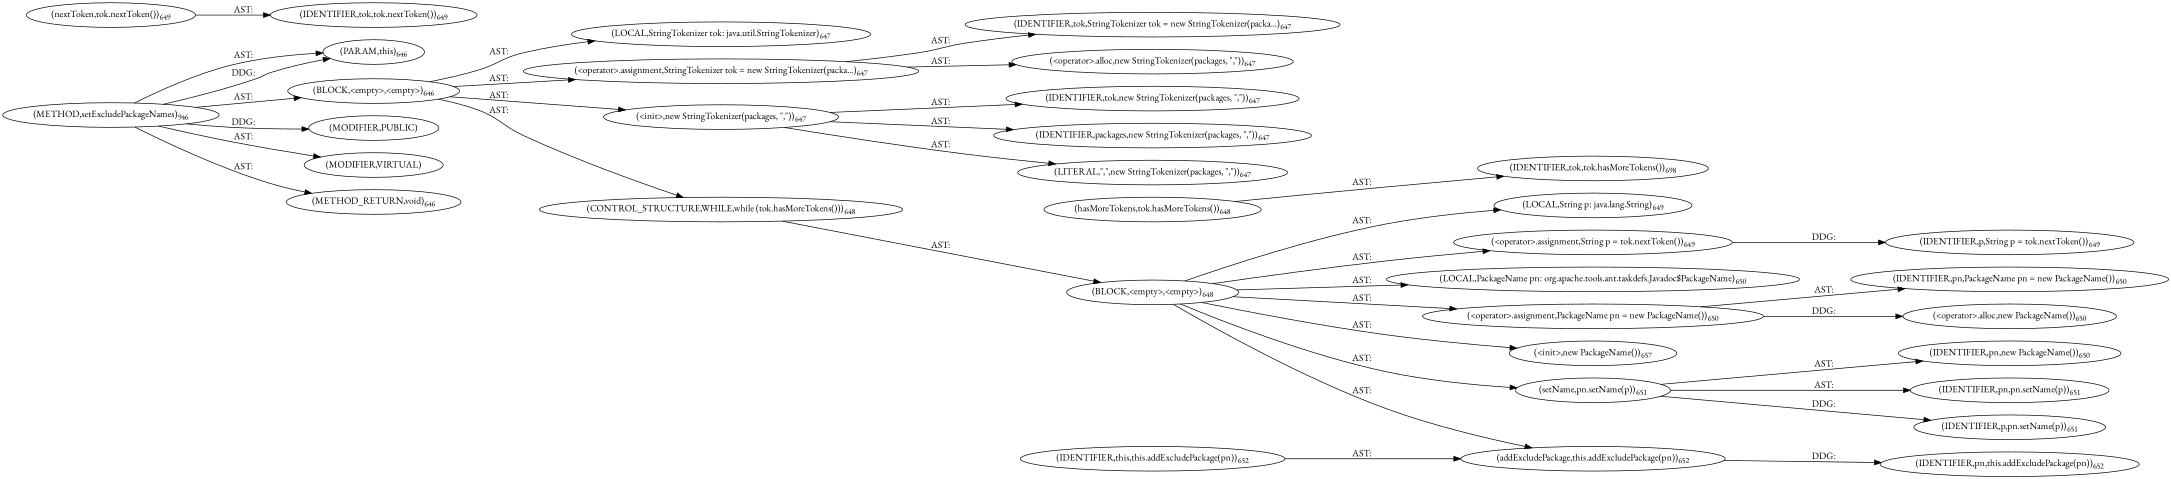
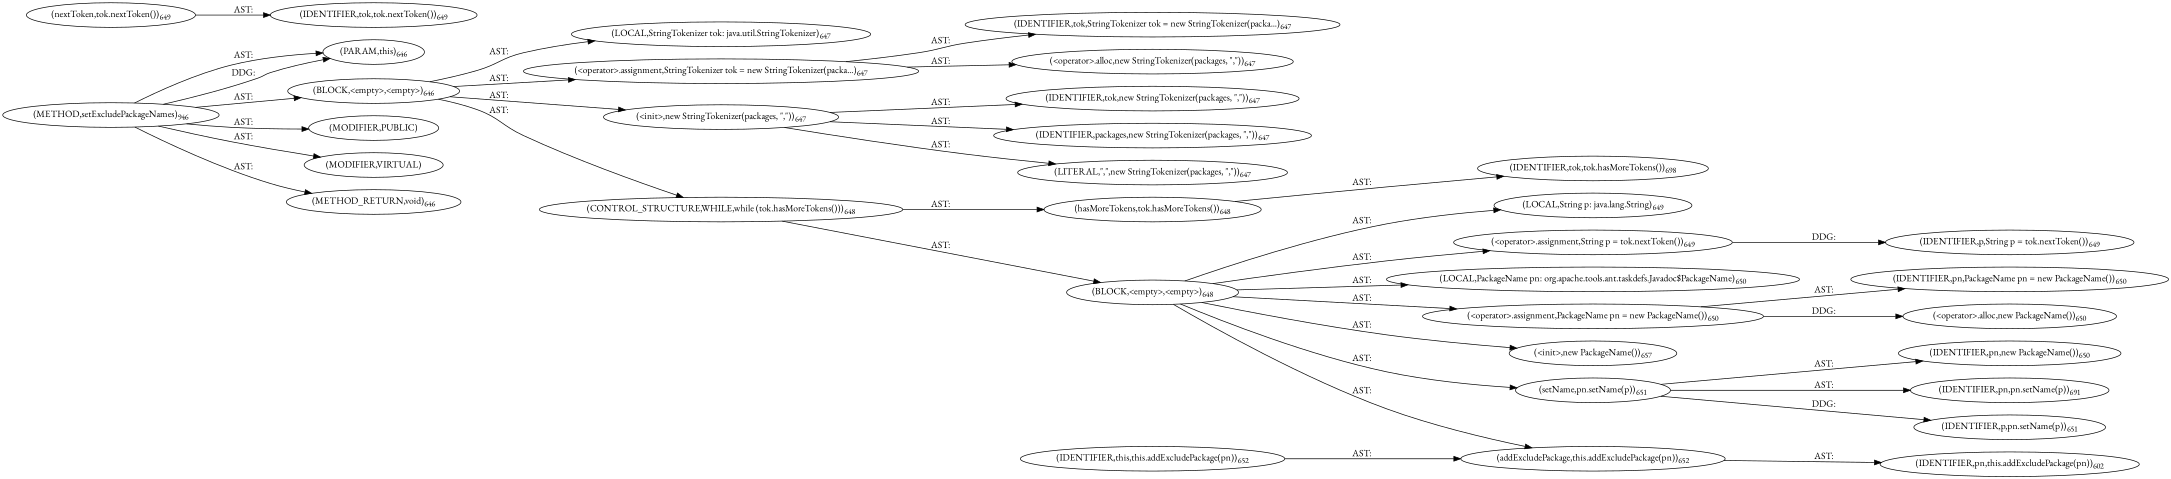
(245, 122) -> (245, 122)
none -> (970, 210)
(2075, 389) -> (2075, 389)
(1825, 456) -> (1825, 456)
(2098, 463) -> (2098, 463)
